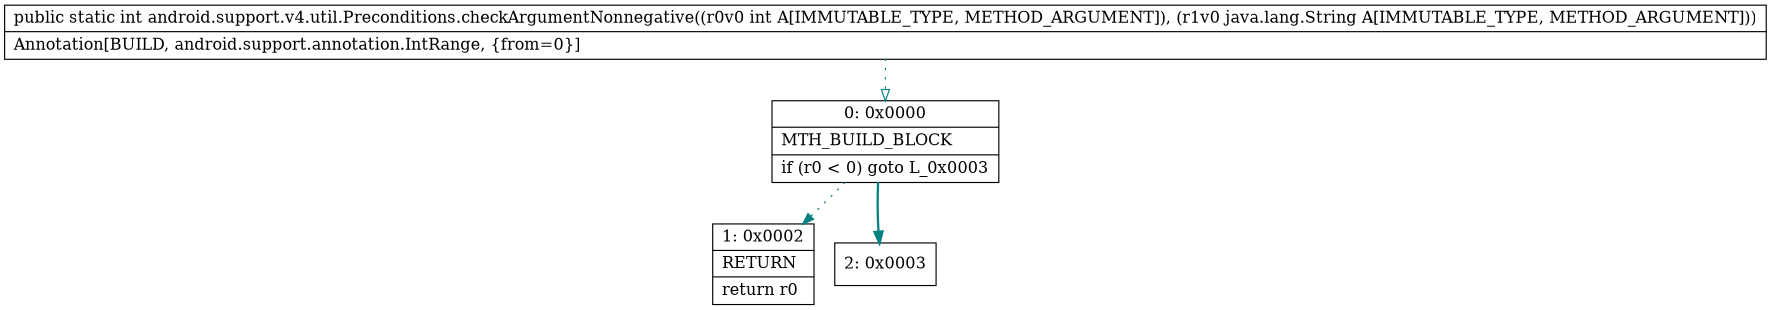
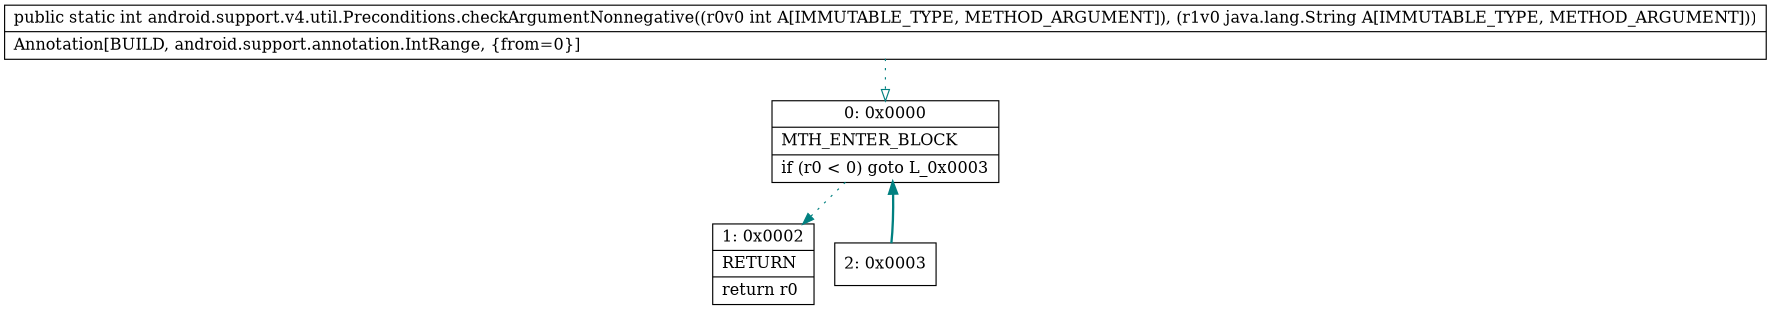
(867, 140) -> (870, 140)
(878, 207) -> (893, 219)
